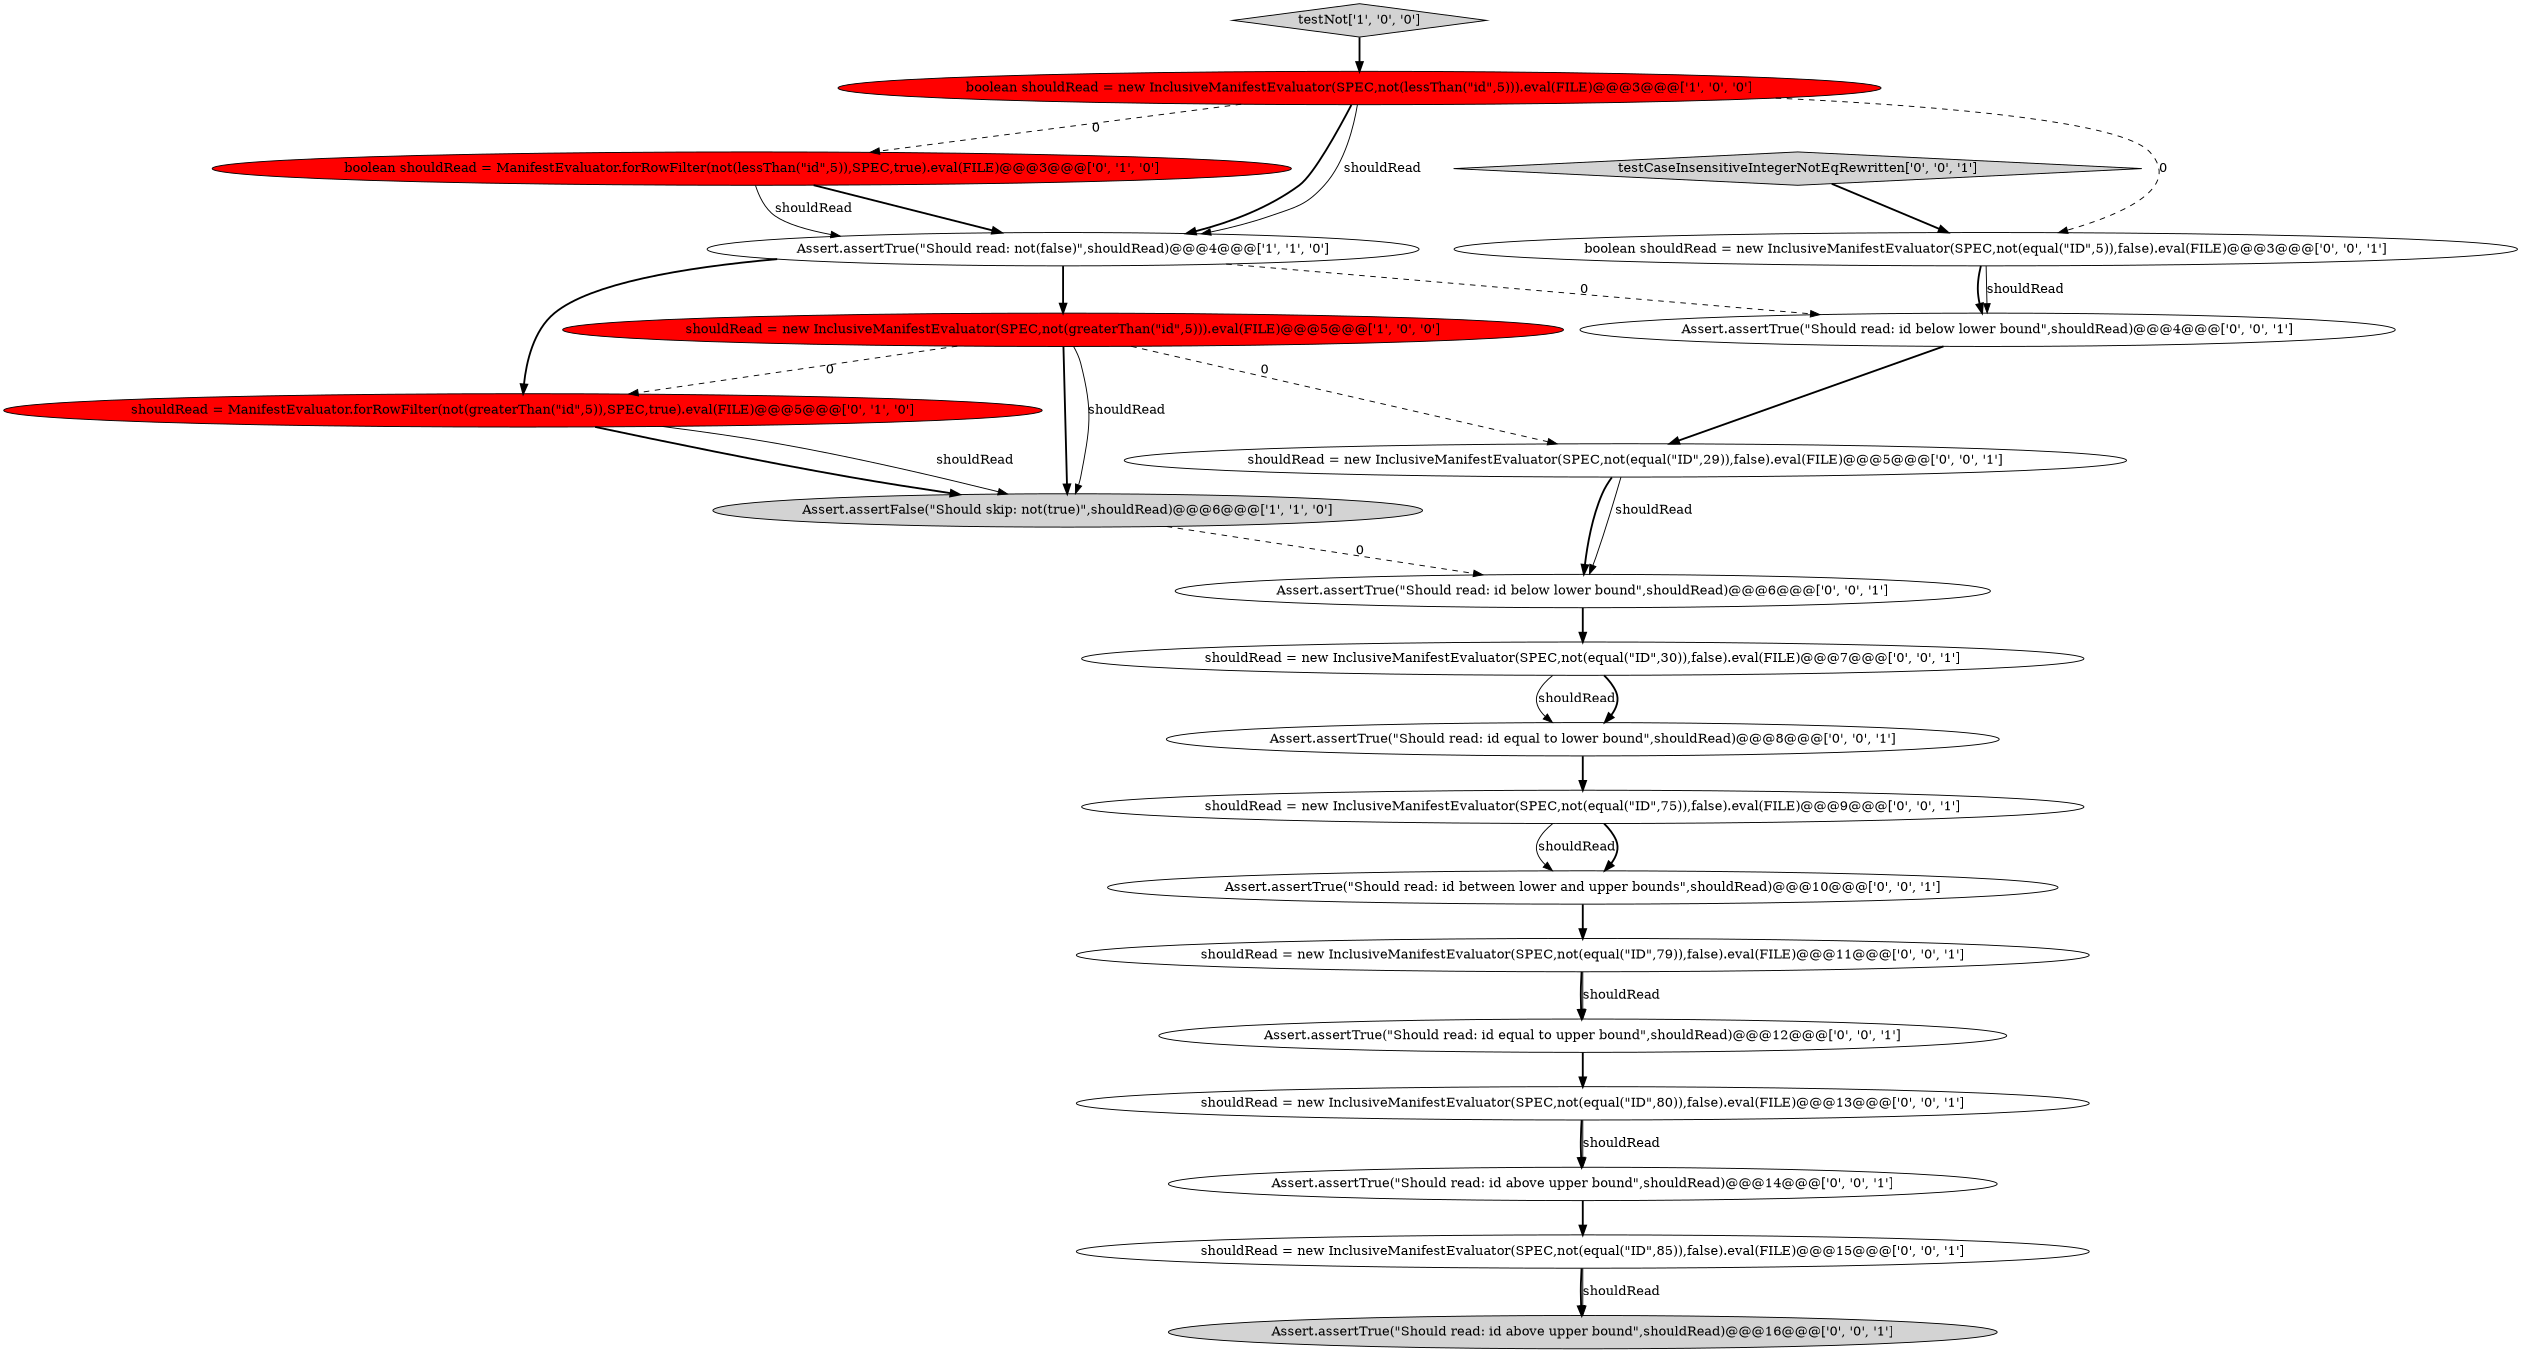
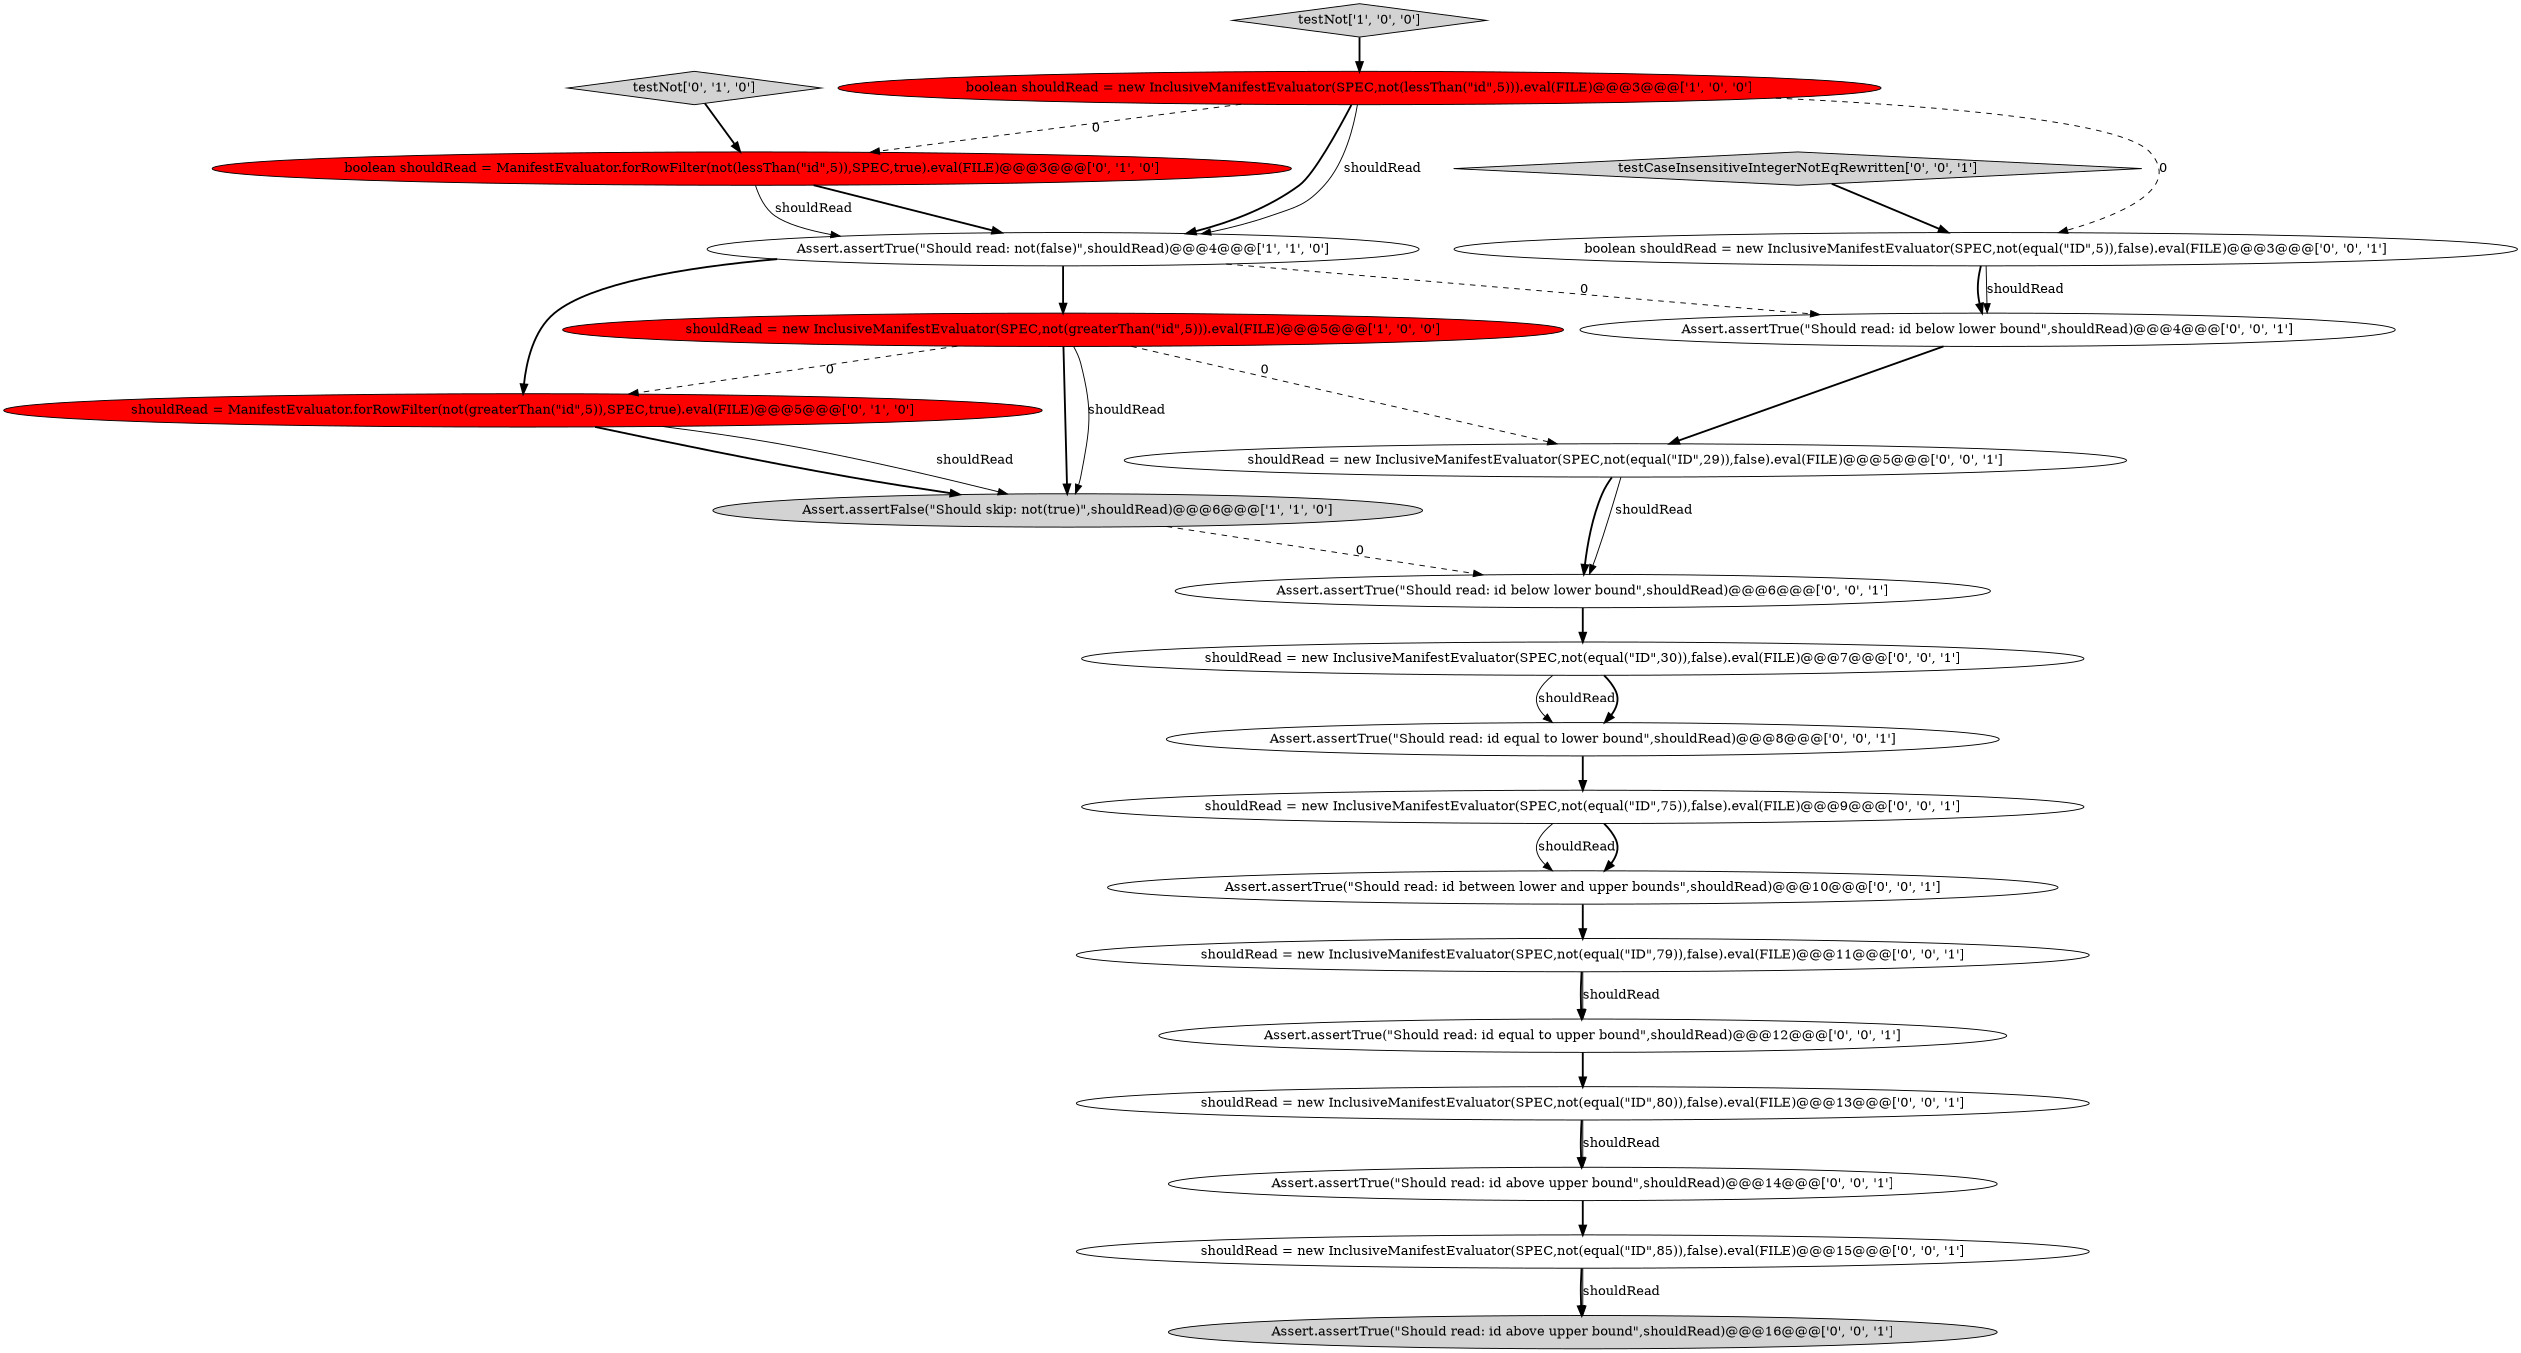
none -> (694, 88)
